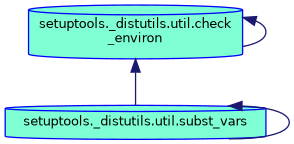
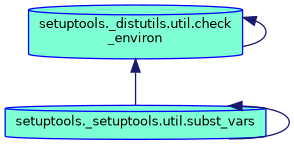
(136, 122) -> (136, 122)
